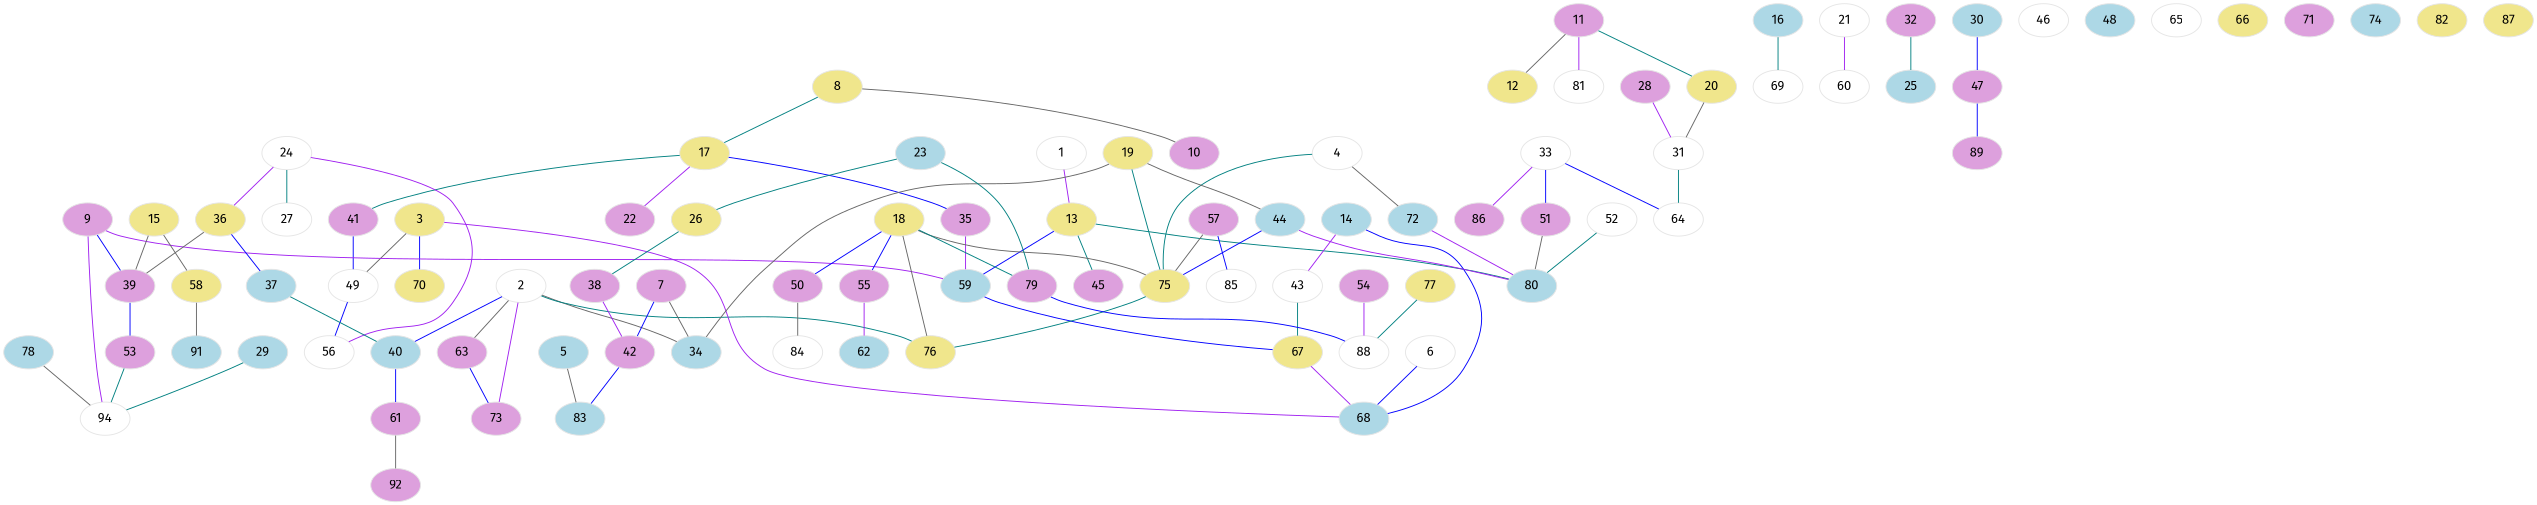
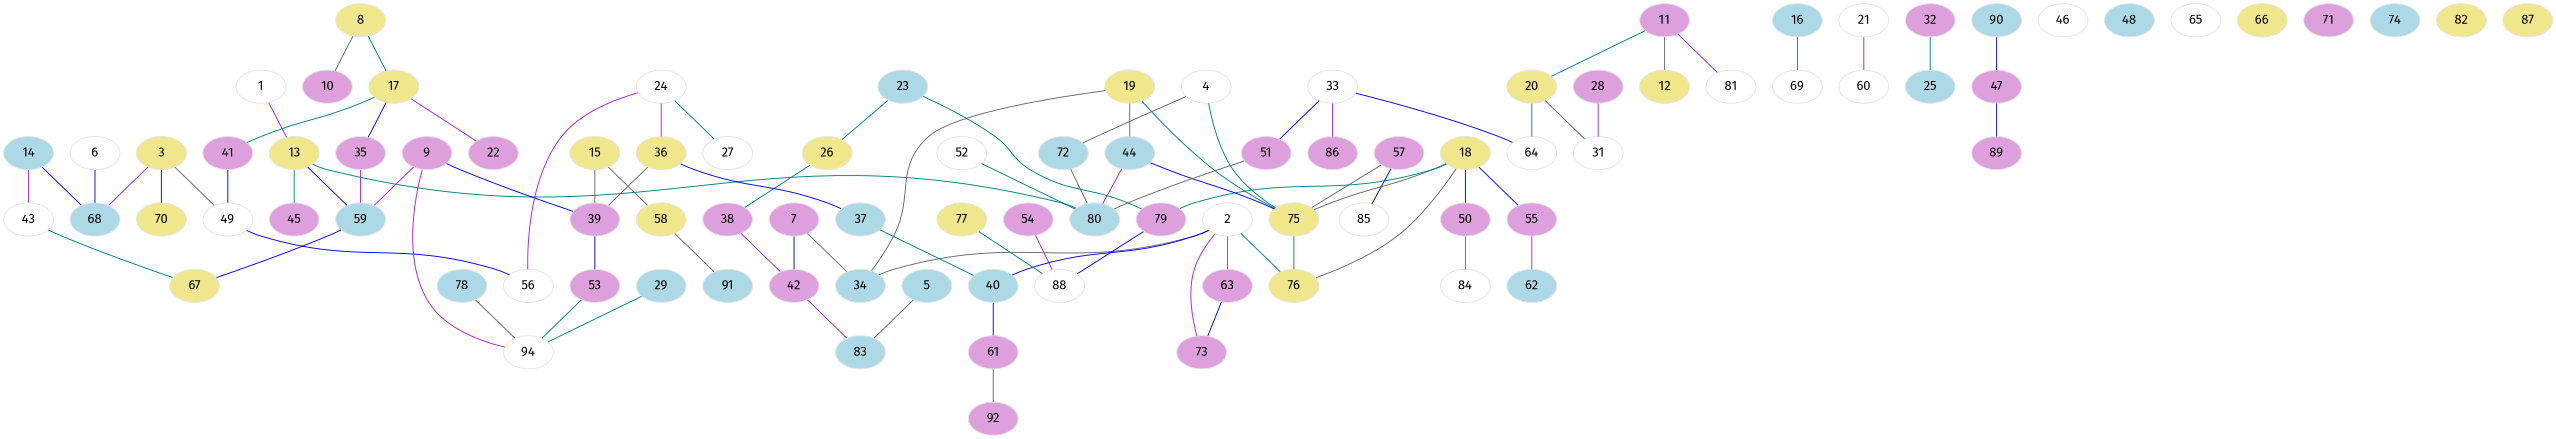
(1977, 20) -> (1997, 20)
(1678, 186) -> (1532, 120)
(1472, 253) -> (1077, 183)
(1331, 385) -> none
(605, 386) -> (827, 319)
